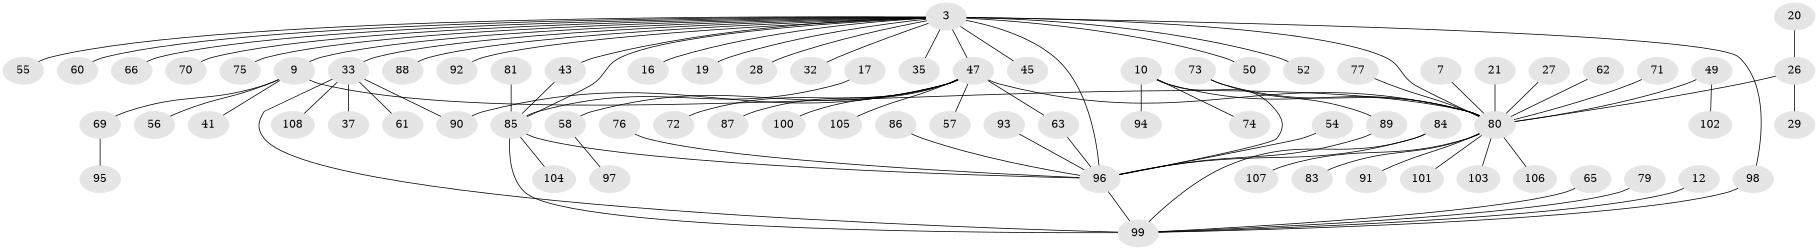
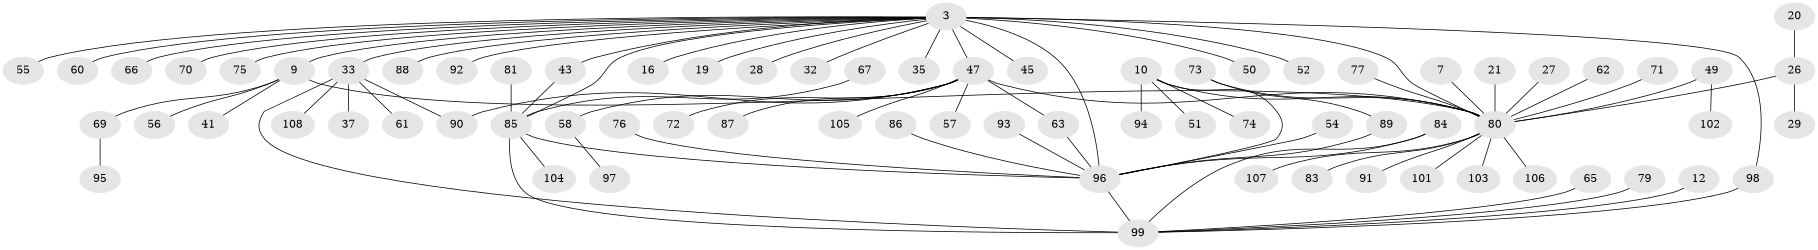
(865, 71) -> (865, 71)
(784, 125) -> none
none -> (1195, 125)
